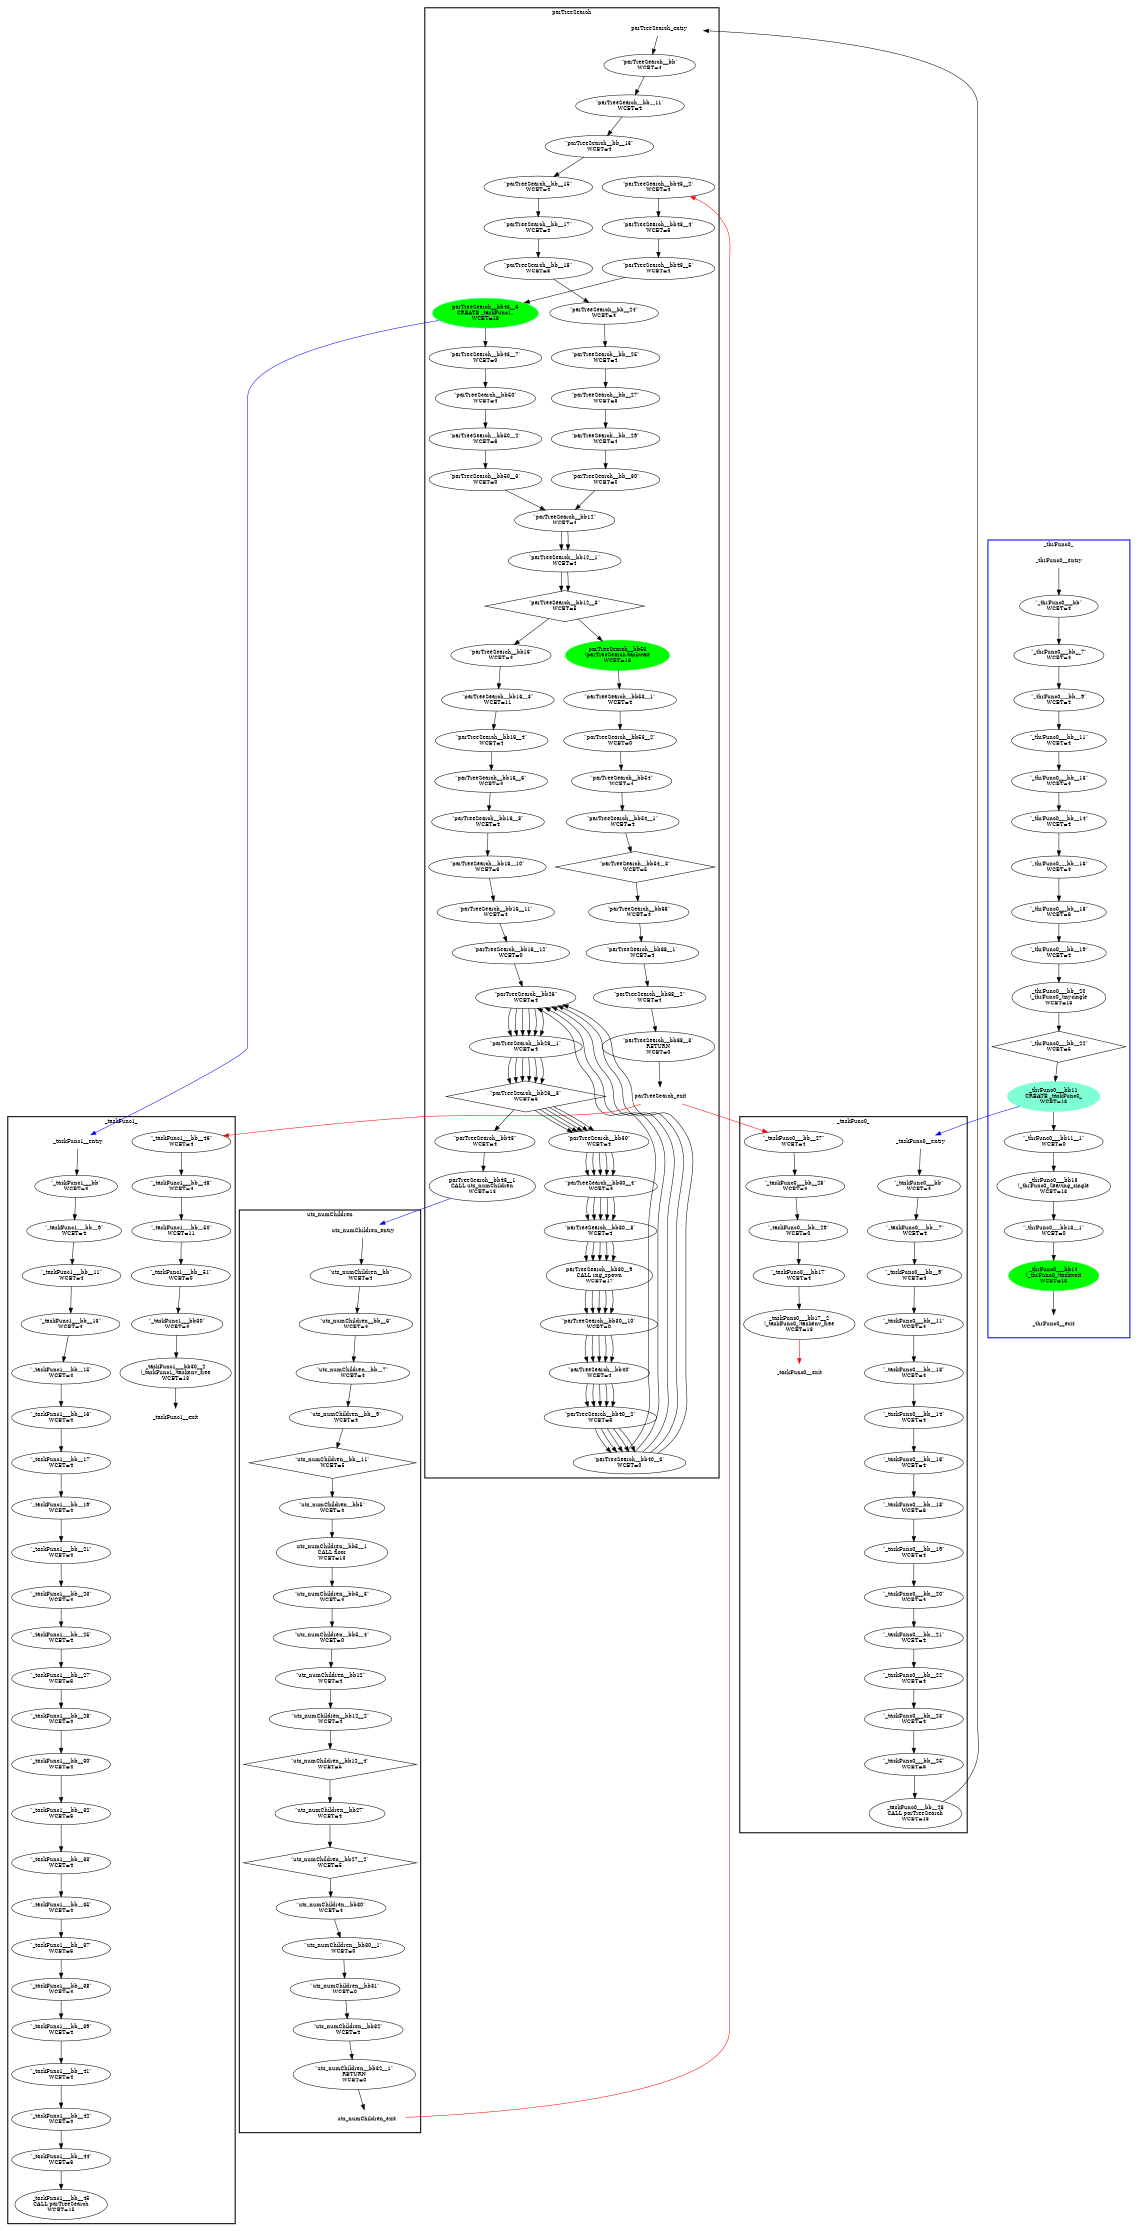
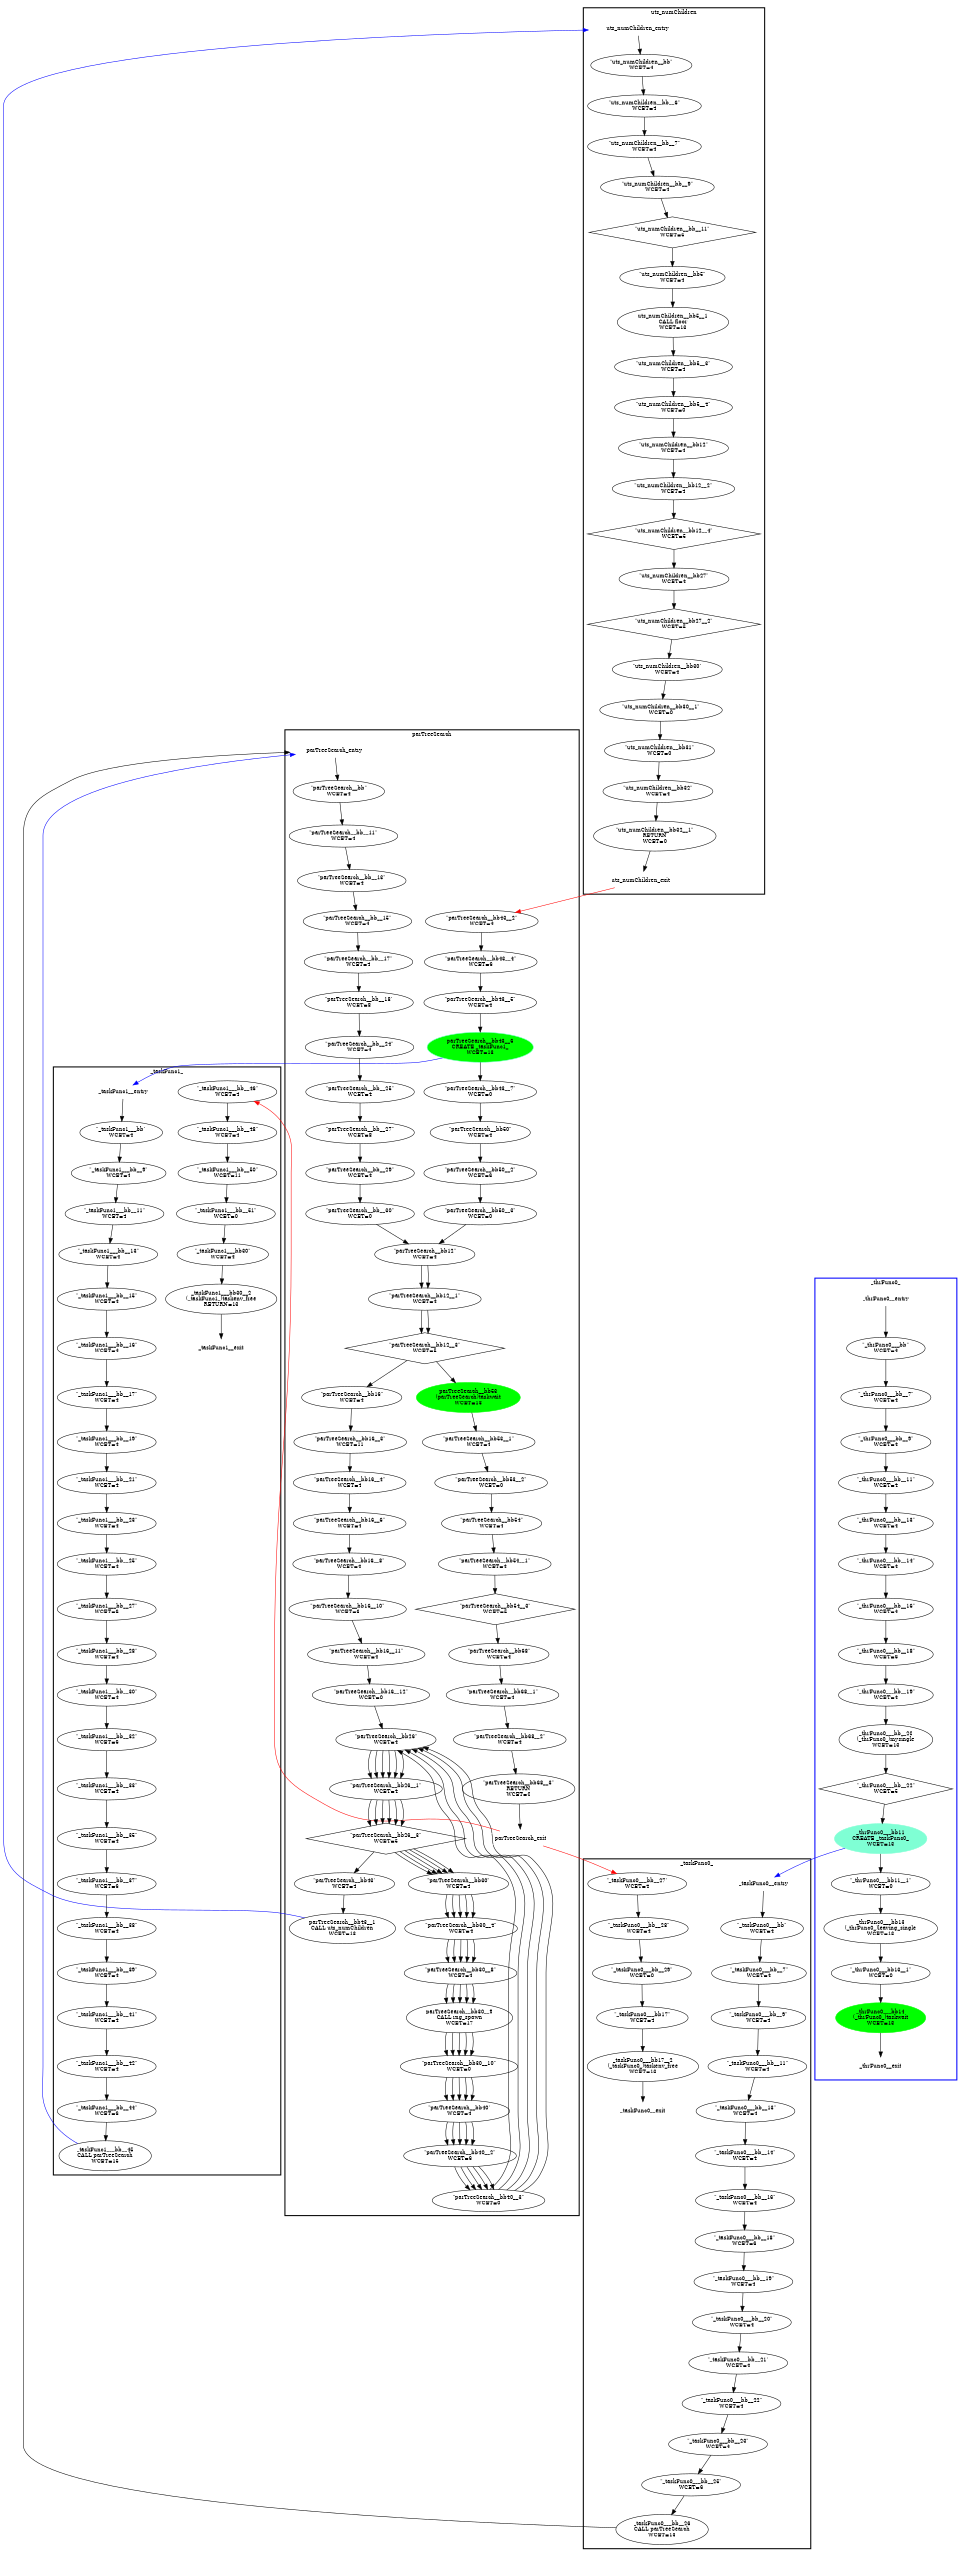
(799, 1349) -> (643, 2089)
none -> (43, 1361)
(176, 1373) -> (221, 1299)
